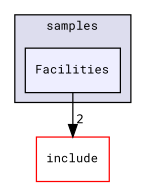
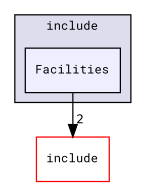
(73, 27) -> (73, 27)
